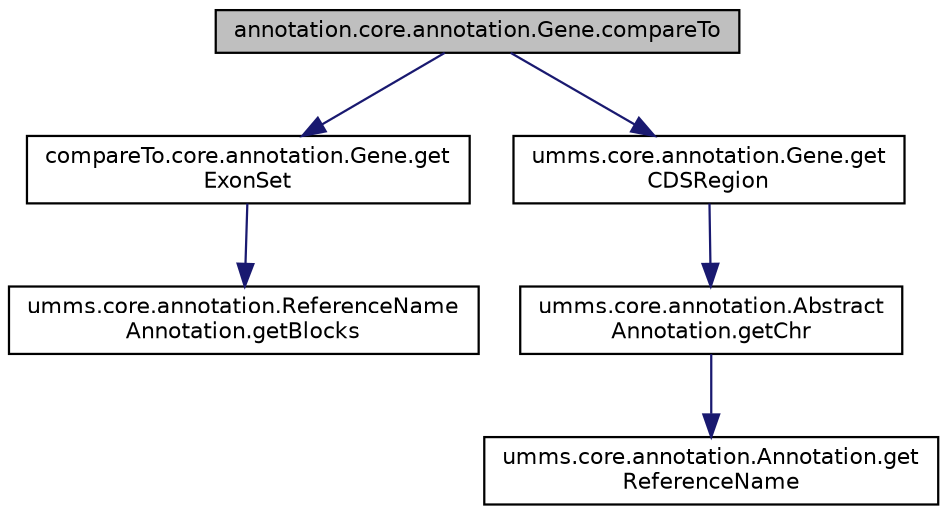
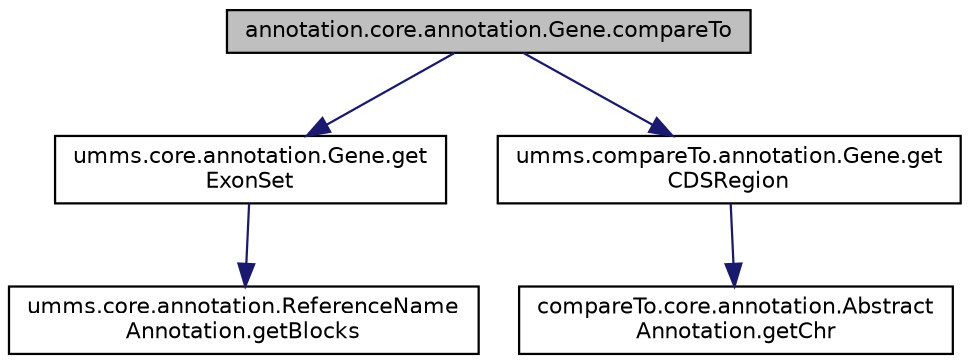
(248, 170) -> (251, 170)
(709, 170) -> (729, 170)
(711, 320) -> (736, 320)
(711, 471) -> none
